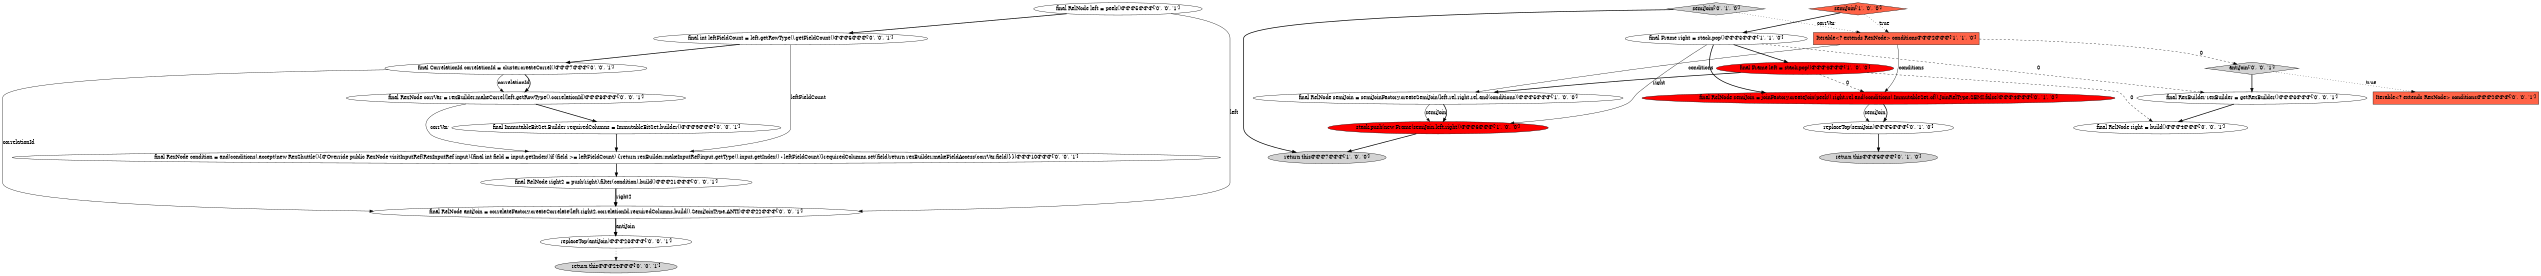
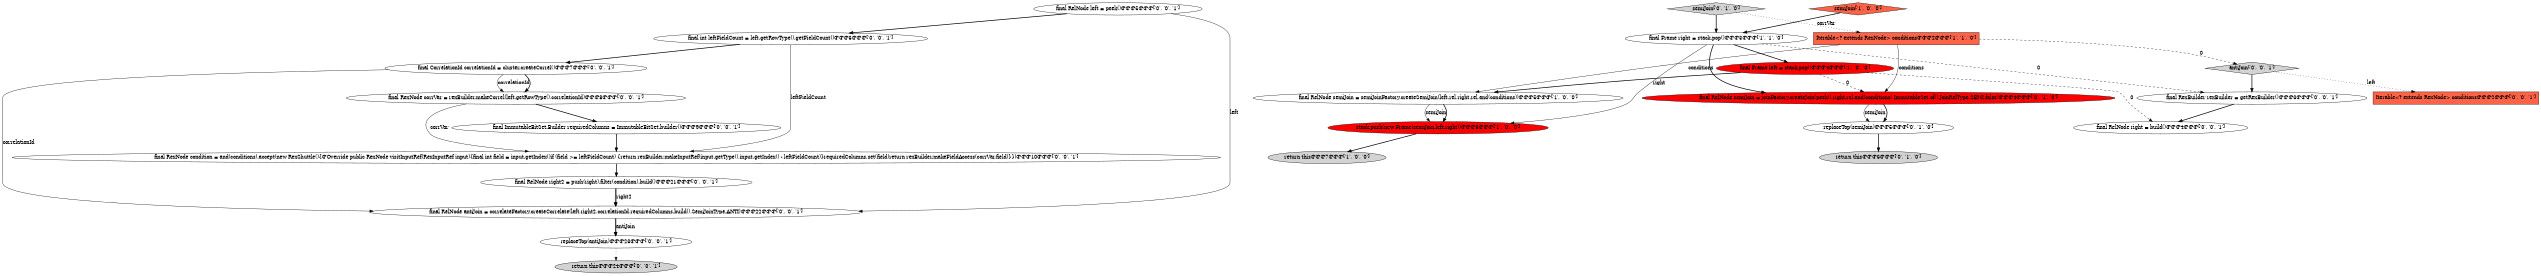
(1384, 18) -> (1716, 22)
(1875, 22) -> none
(2371, 83) -> (2371, 83)
